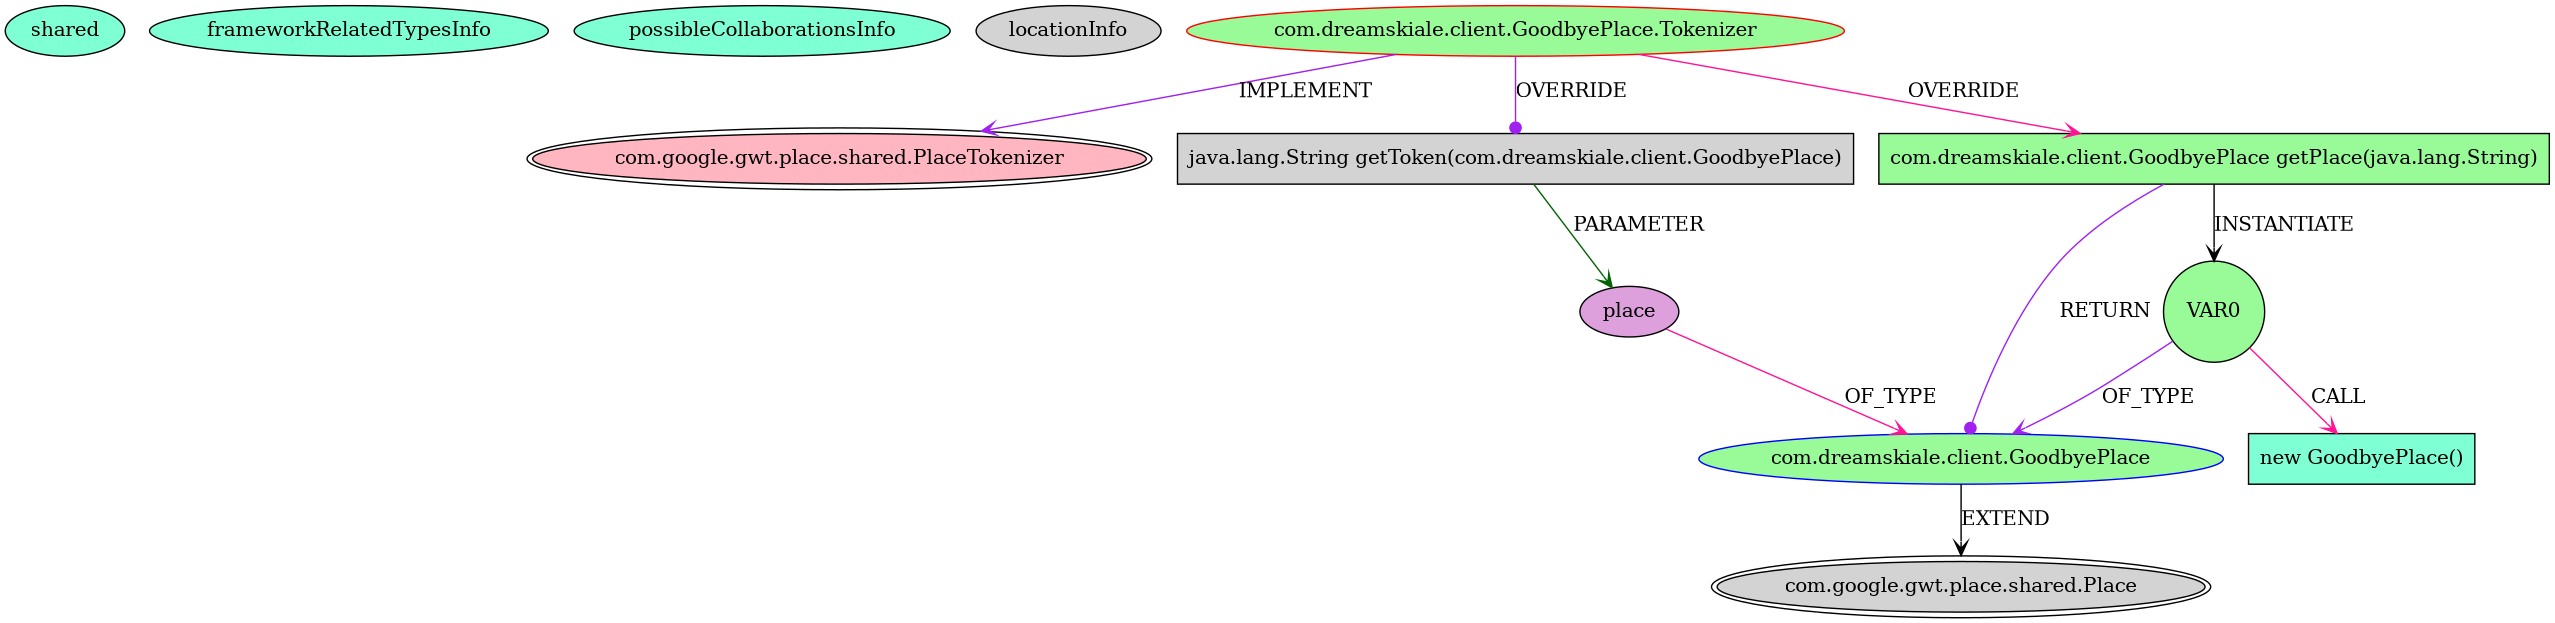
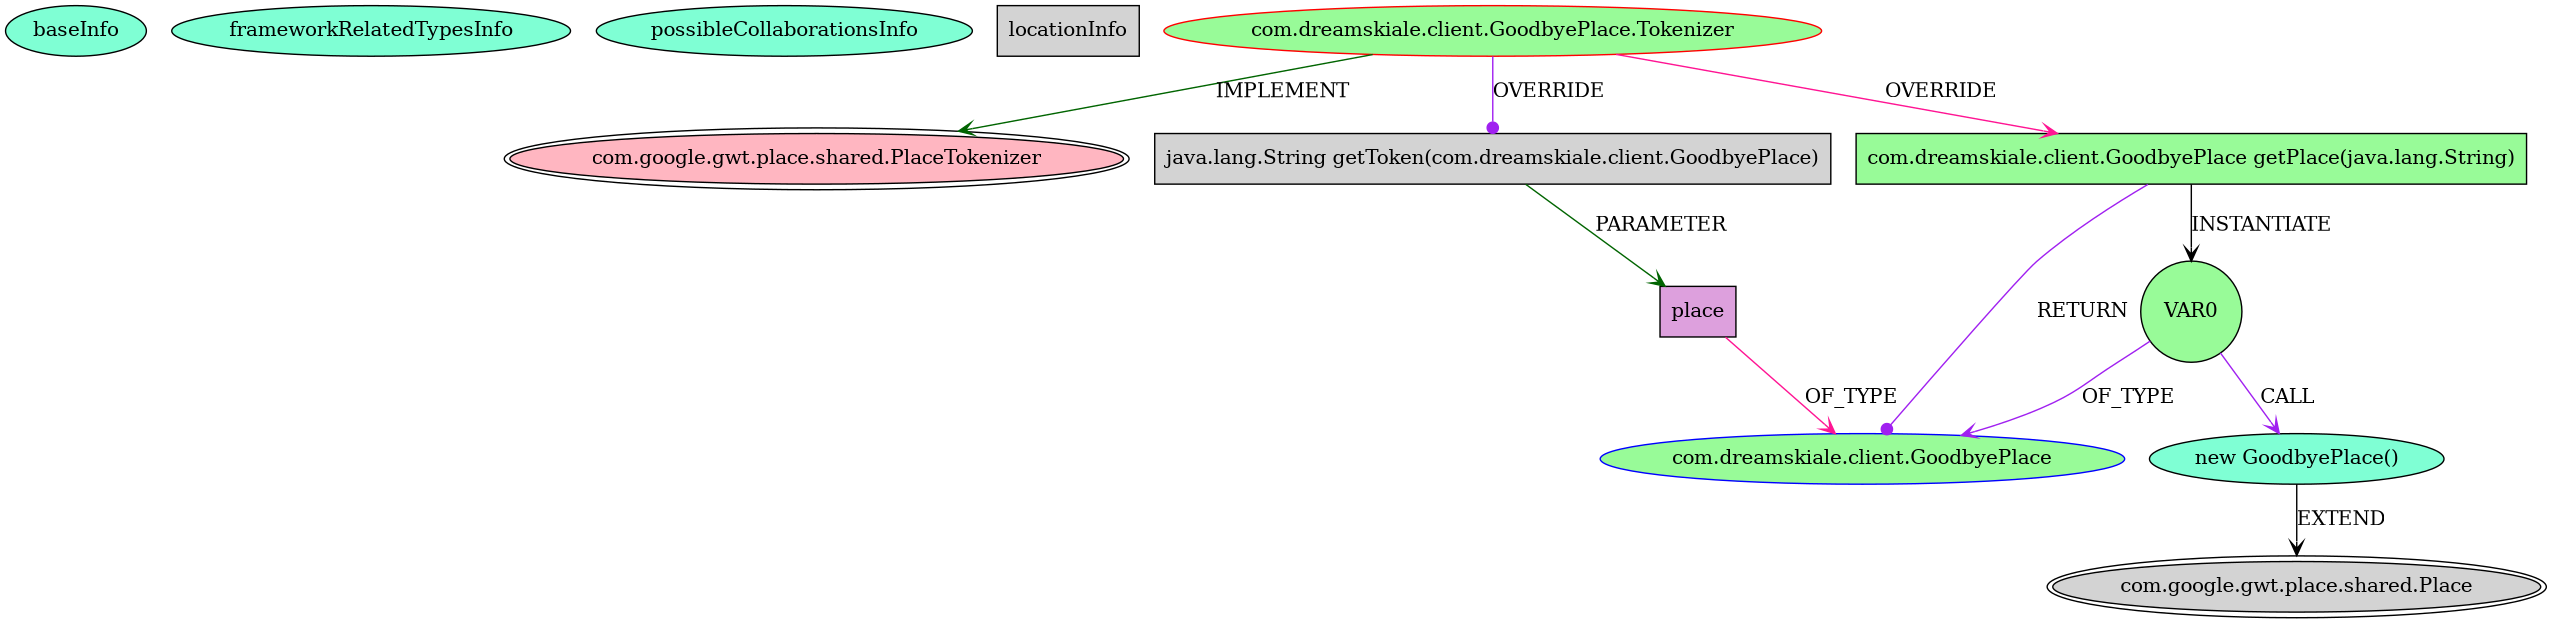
(65, 31) -> (76, 31)
(1069, 31) -> (1068, 31)
(1195, 92) -> (1173, 92)
(1629, 312) -> (1698, 312)
(2288, 386) -> (2246, 387)
(2362, 459) -> (2297, 459)
(1961, 513) -> (2297, 513)
